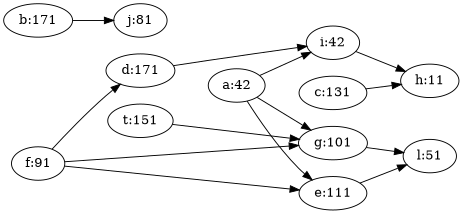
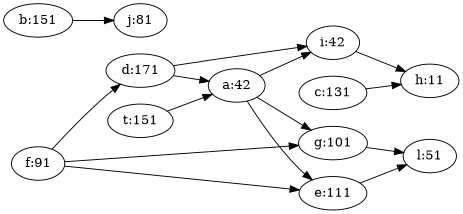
(38, 20) -> (38, 20)
none -> (187, 78)
(231, 131) -> (185, 104)
